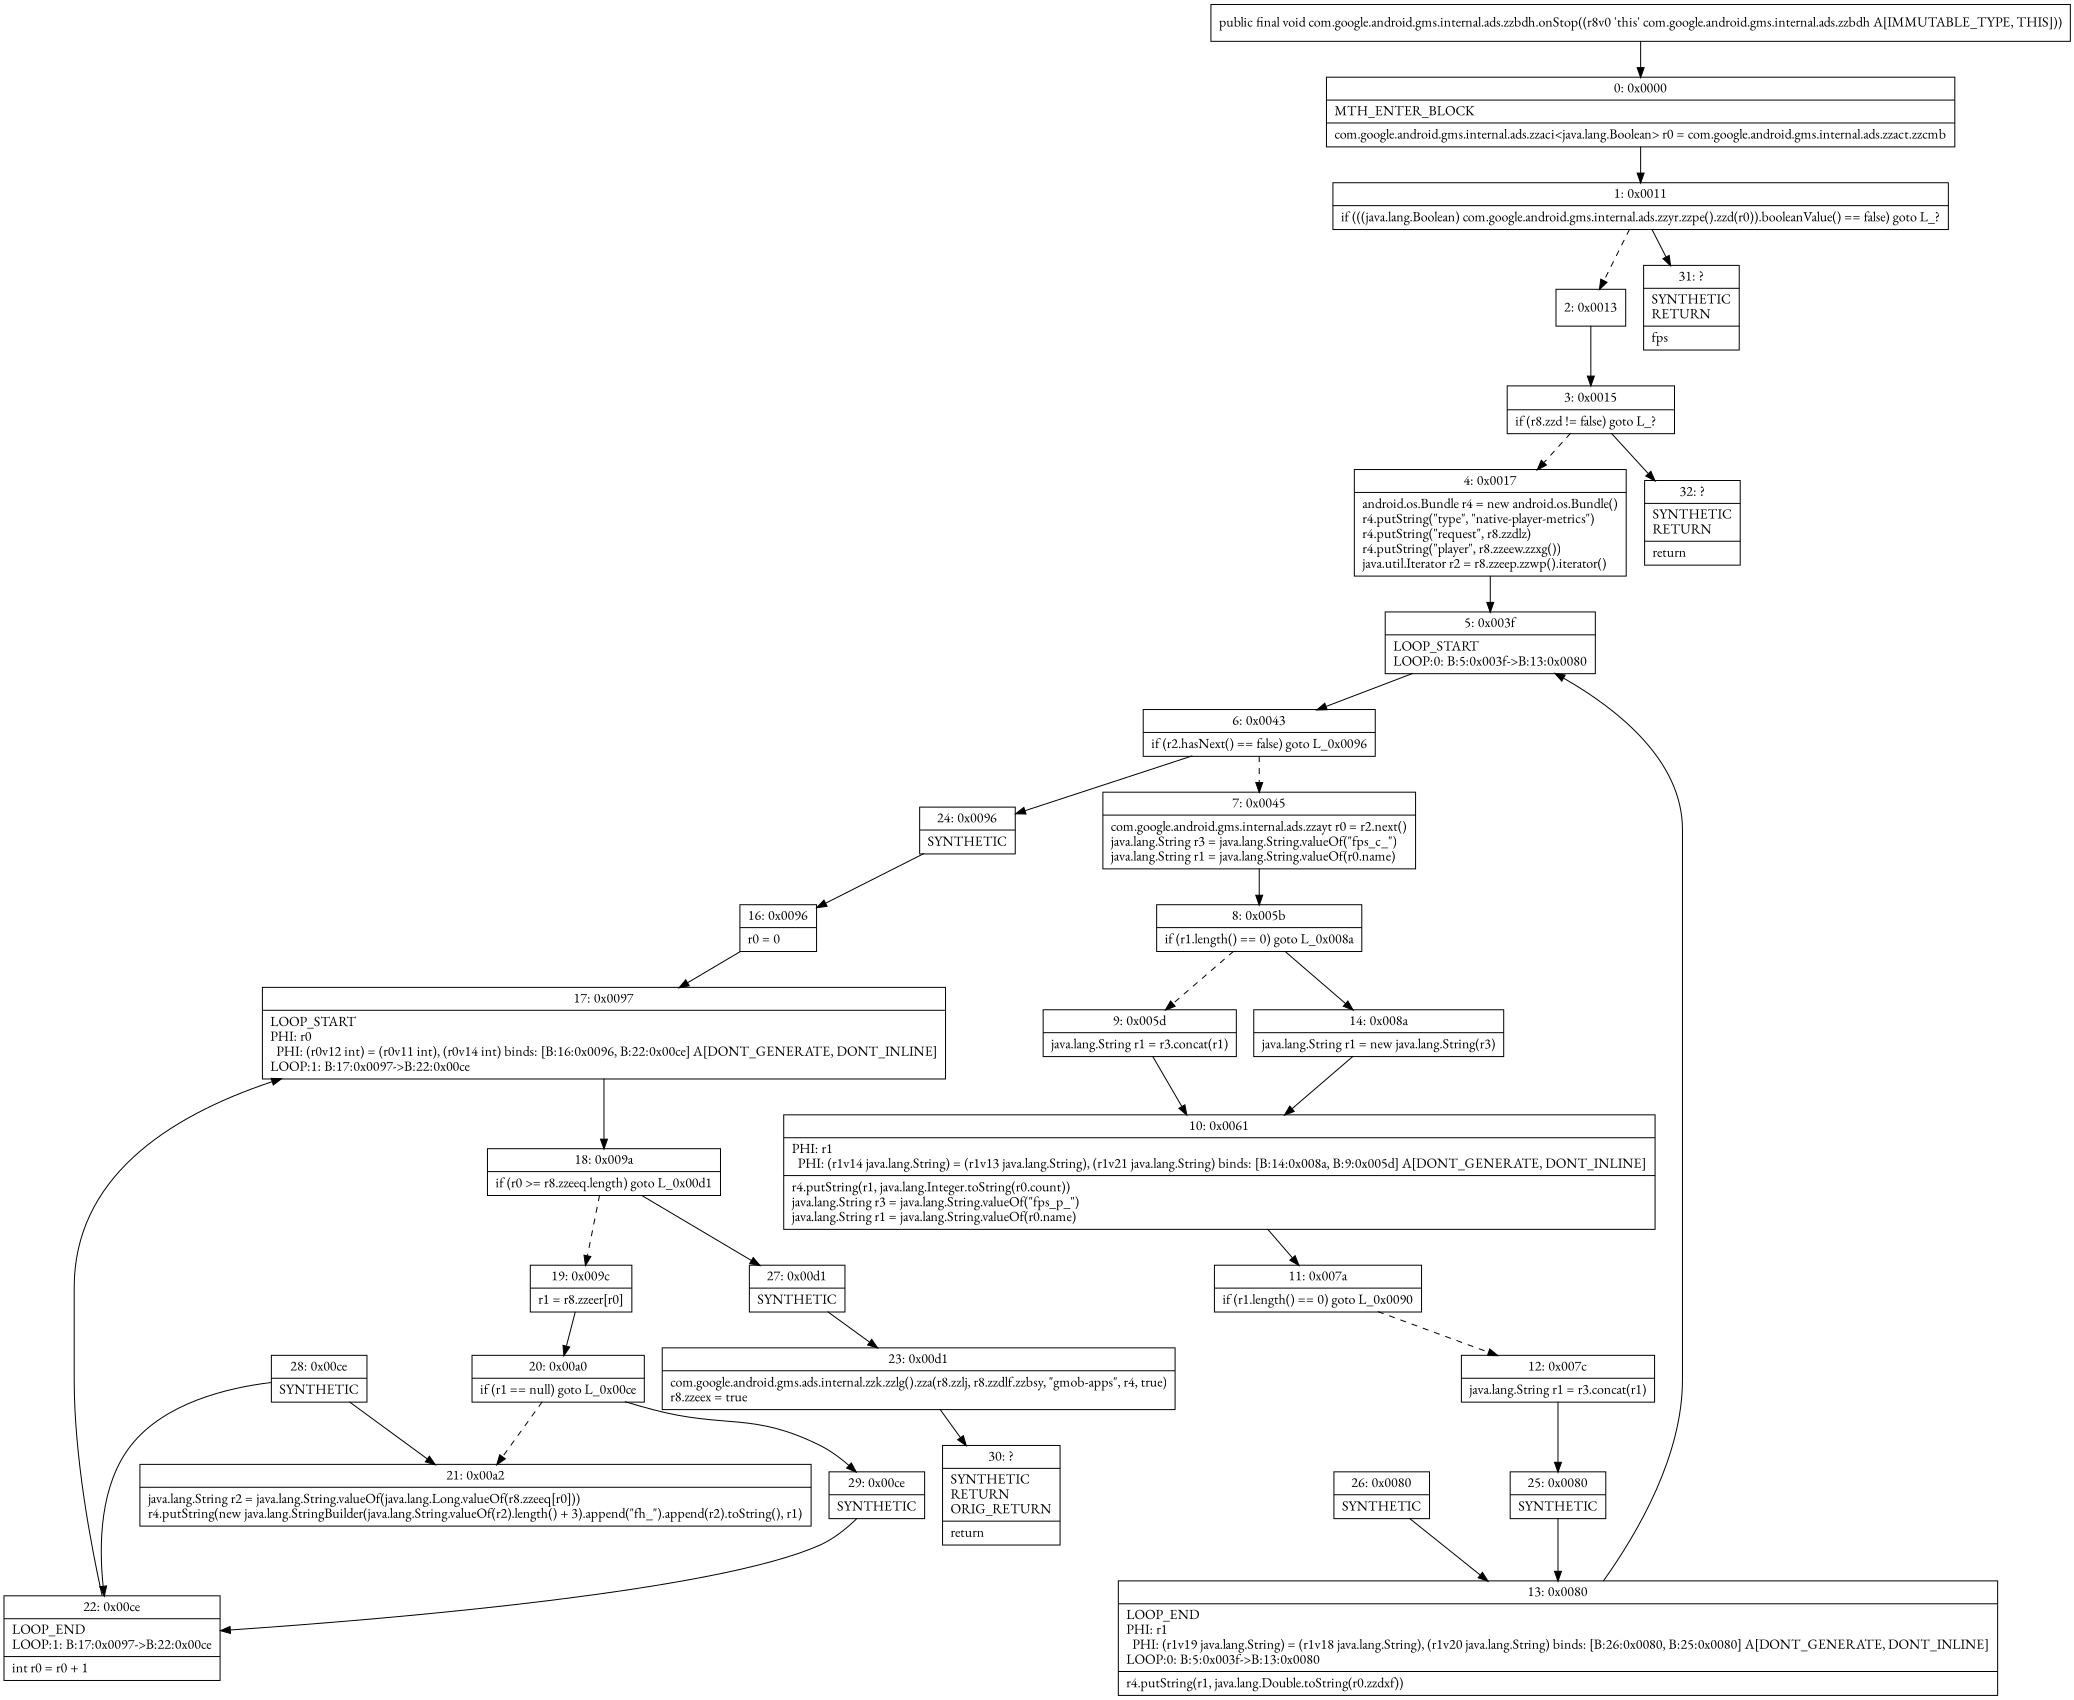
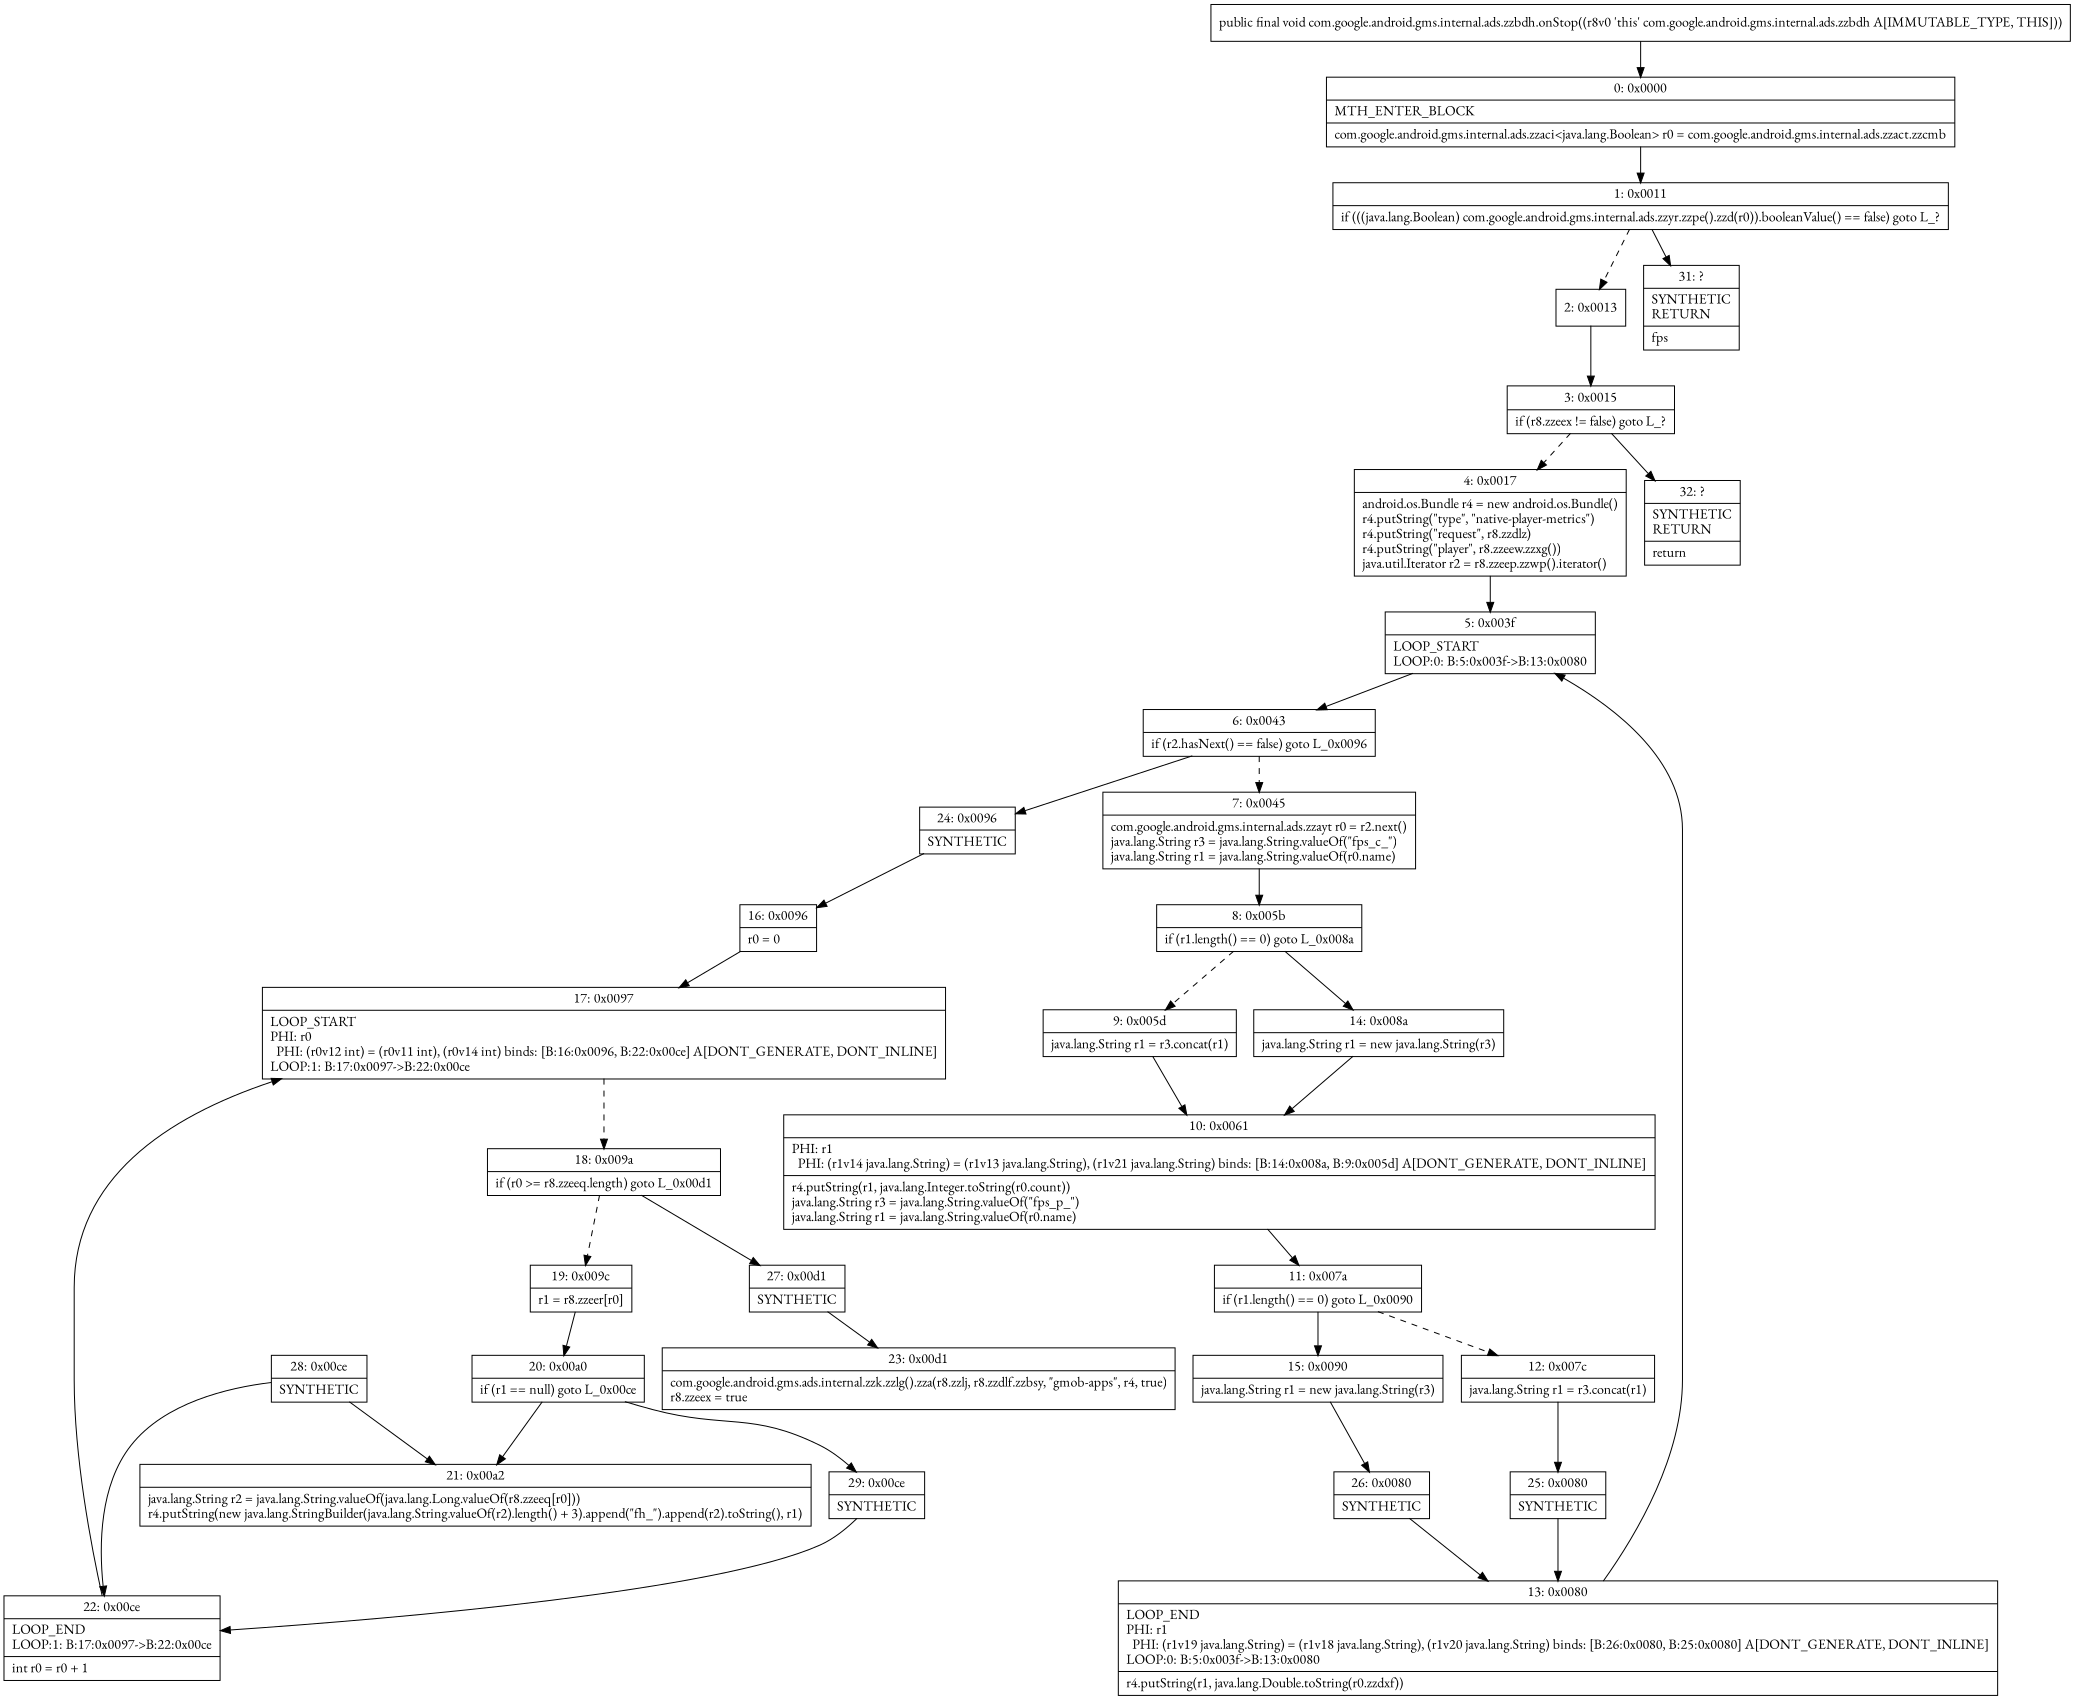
(1586, 421) -> (1591, 421)
(604, 1109) -> (604, 1109)
none -> (1318, 1379)
(522, 1429) -> (522, 1429)
(1001, 1495) -> none
